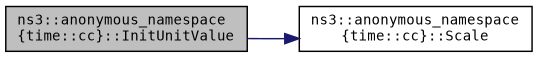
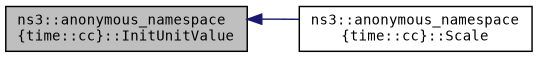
(266, 39) -> (281, 19)
